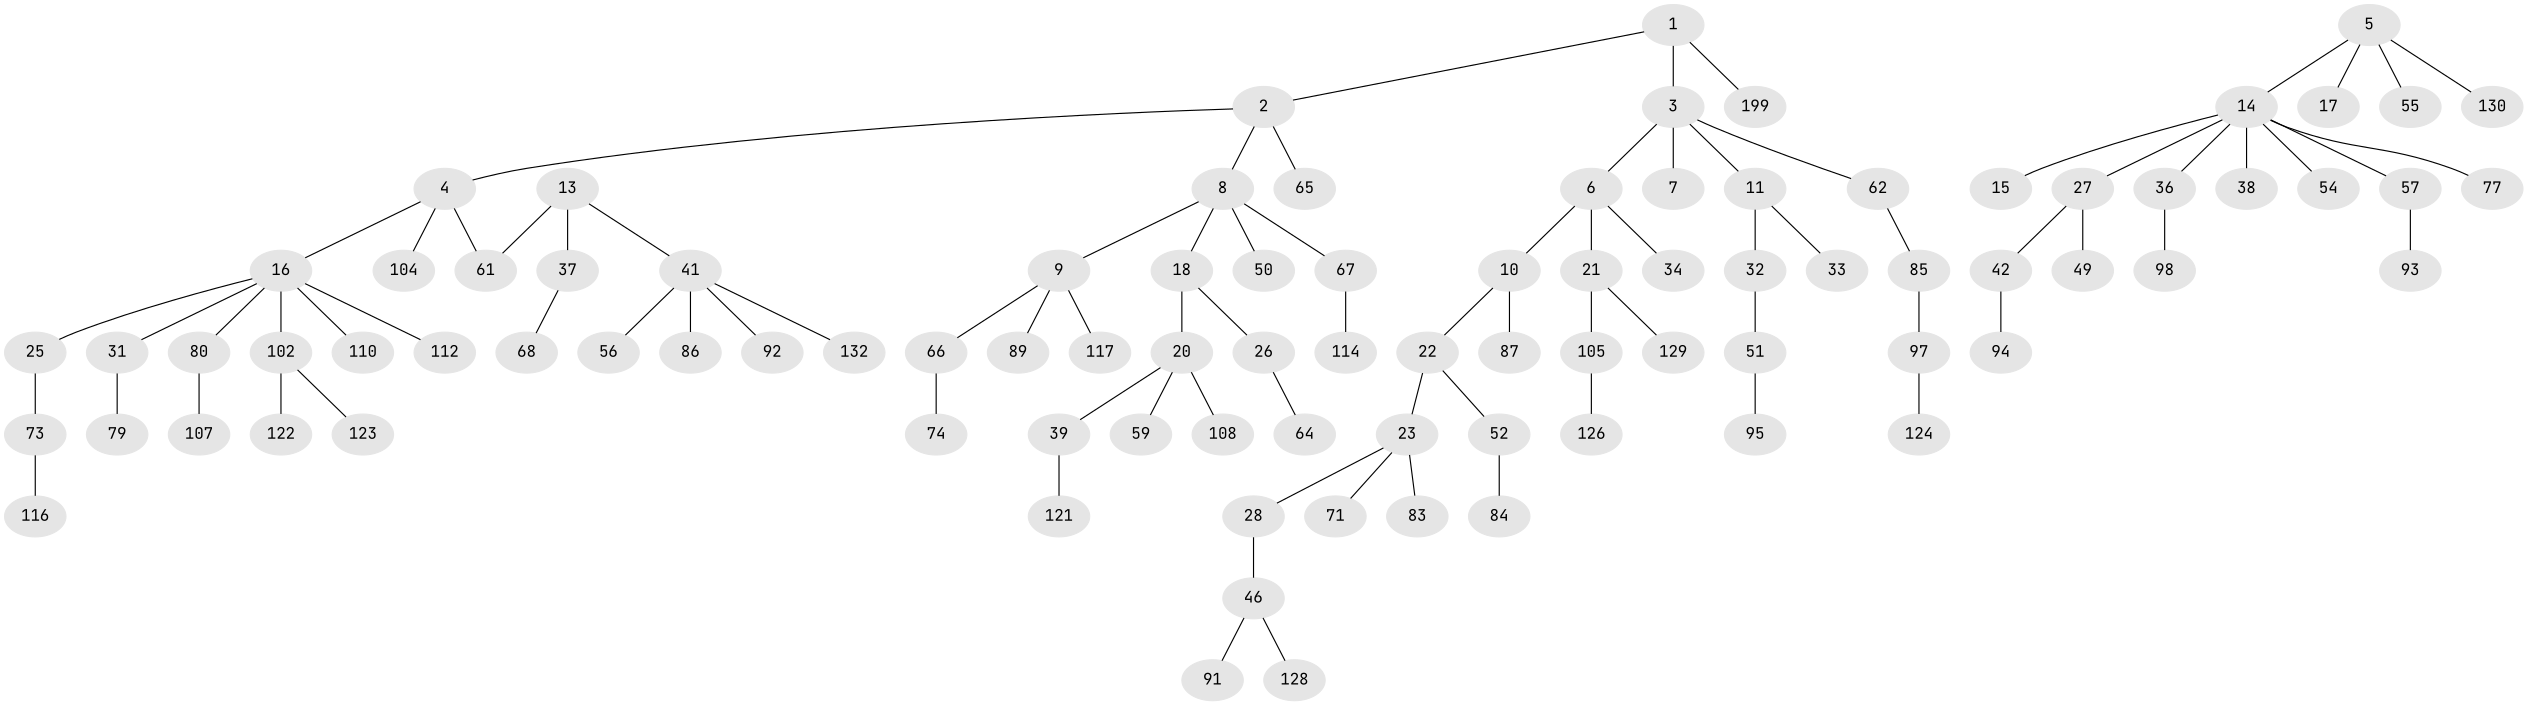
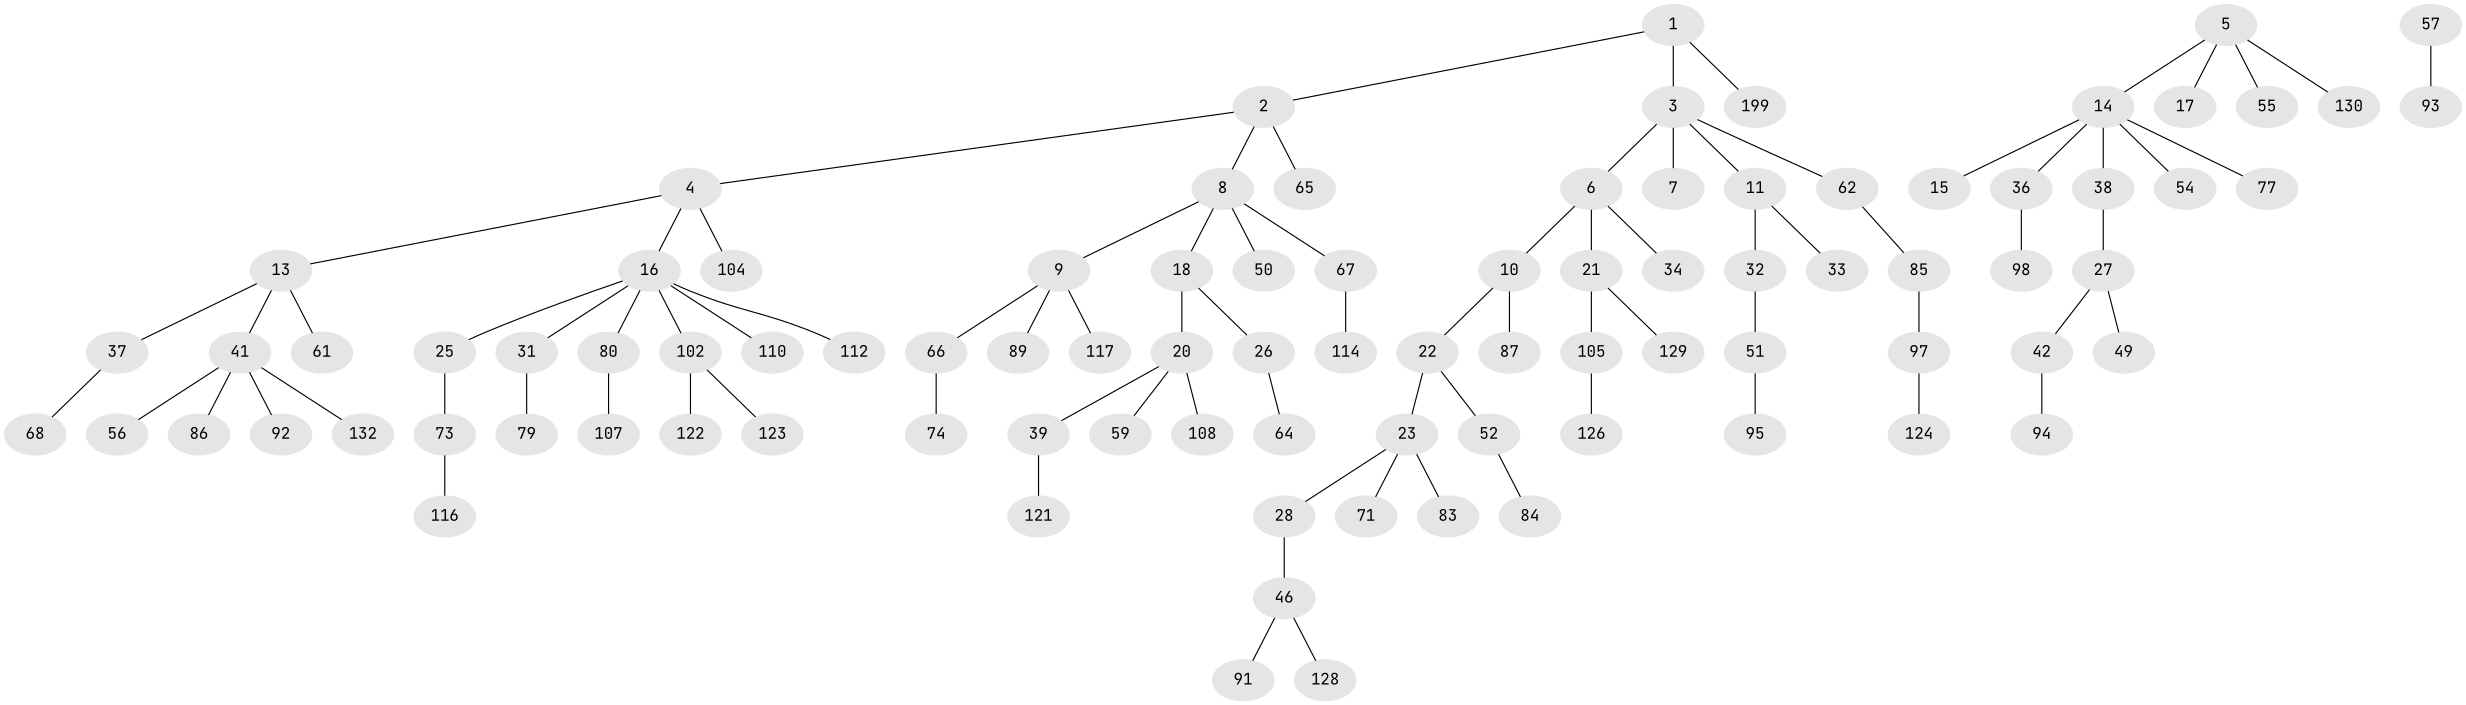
(2165, 148) -> (2103, 230)
(2328, 148) -> none
(465, 230) -> (486, 230)
